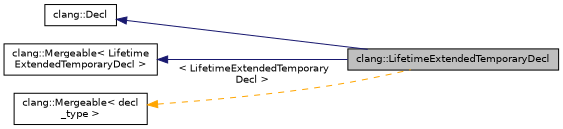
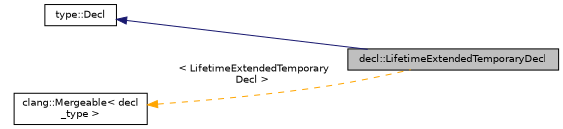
(81, 15) -> (81, 15)
(81, 59) -> none
(453, 59) -> (453, 59)
